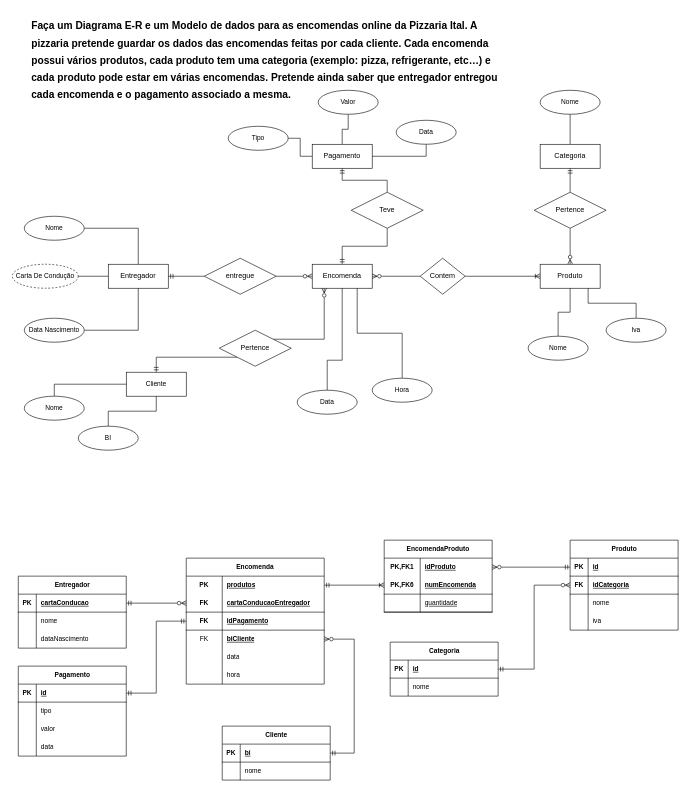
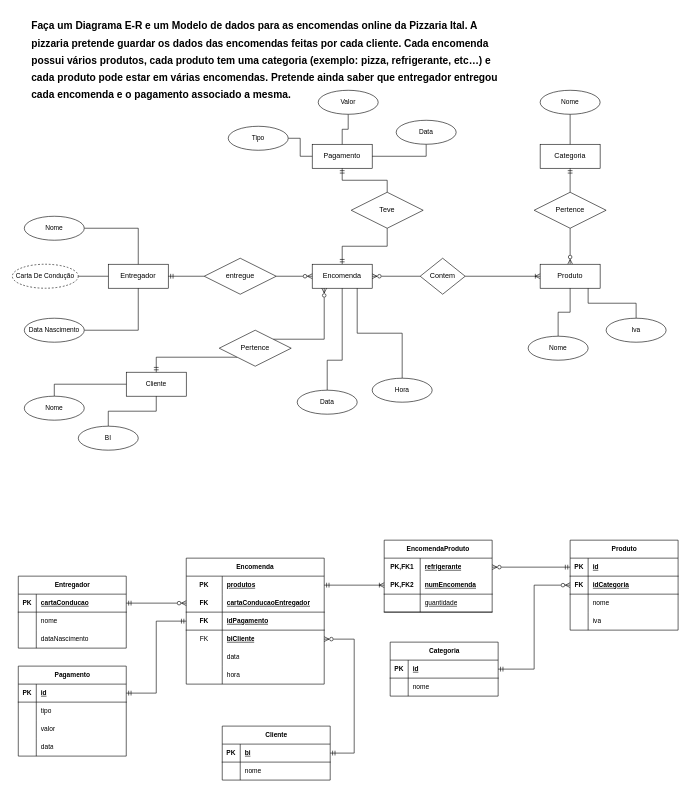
(441, 567) -> (446, 567)
(402, 585) -> (402, 585)
